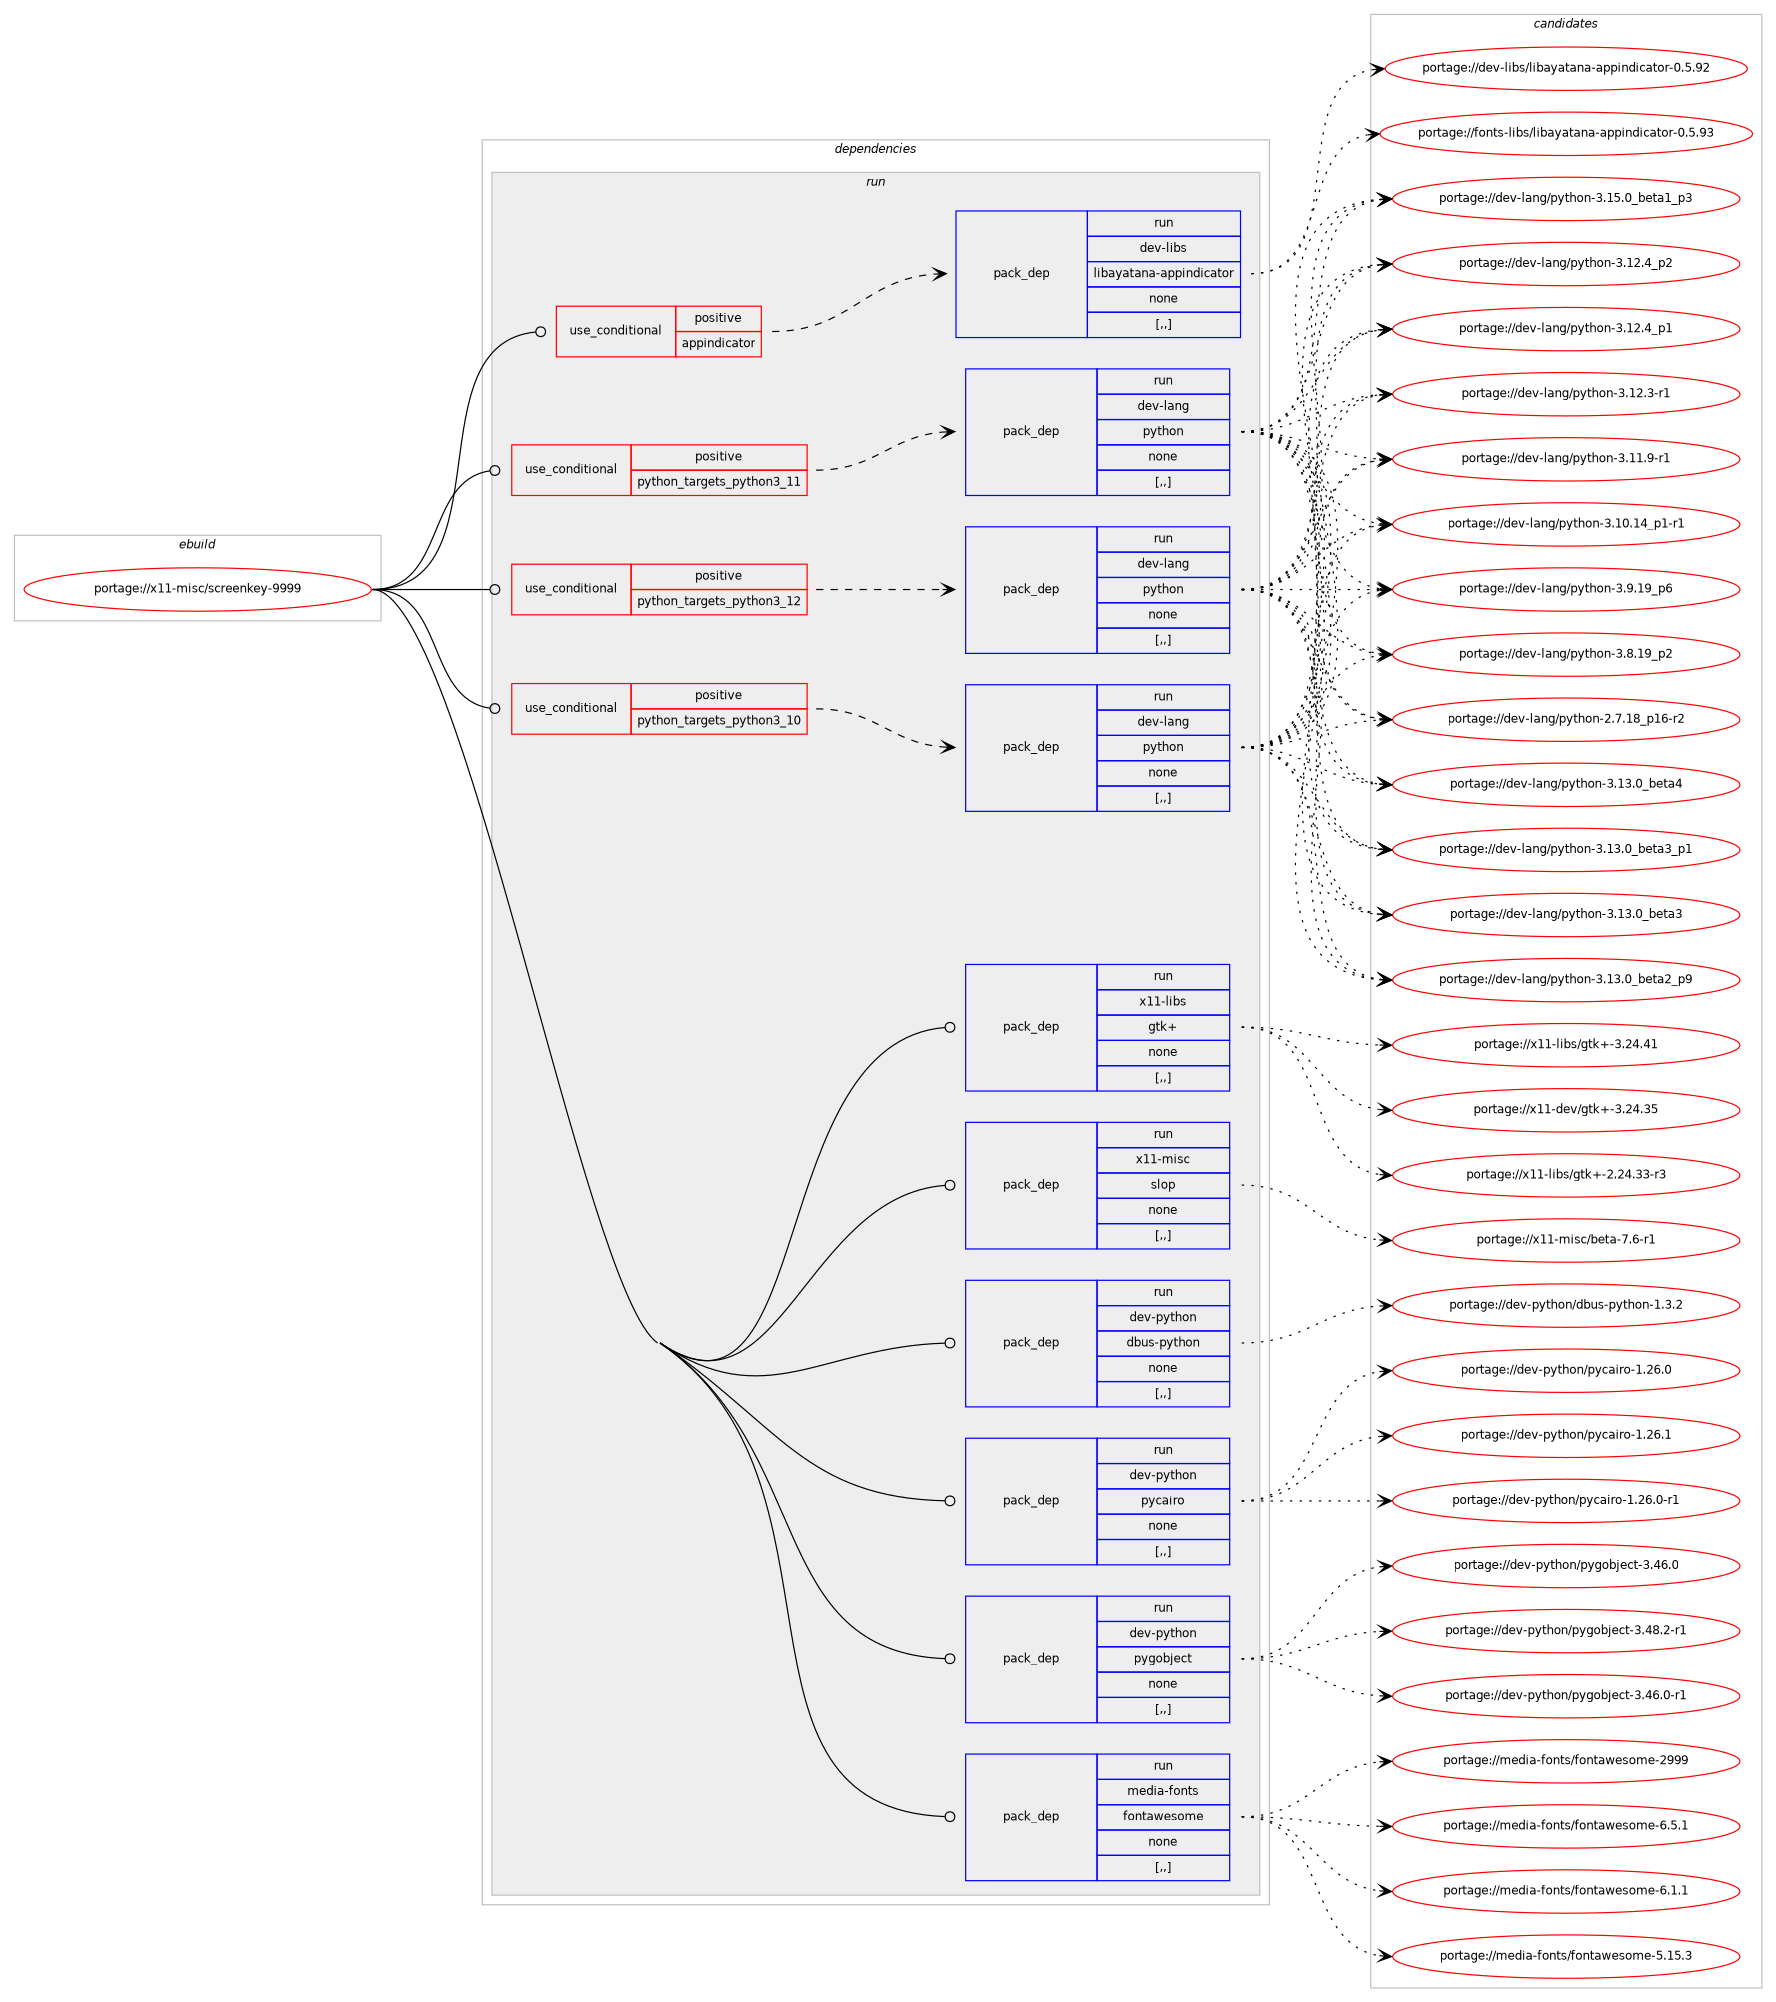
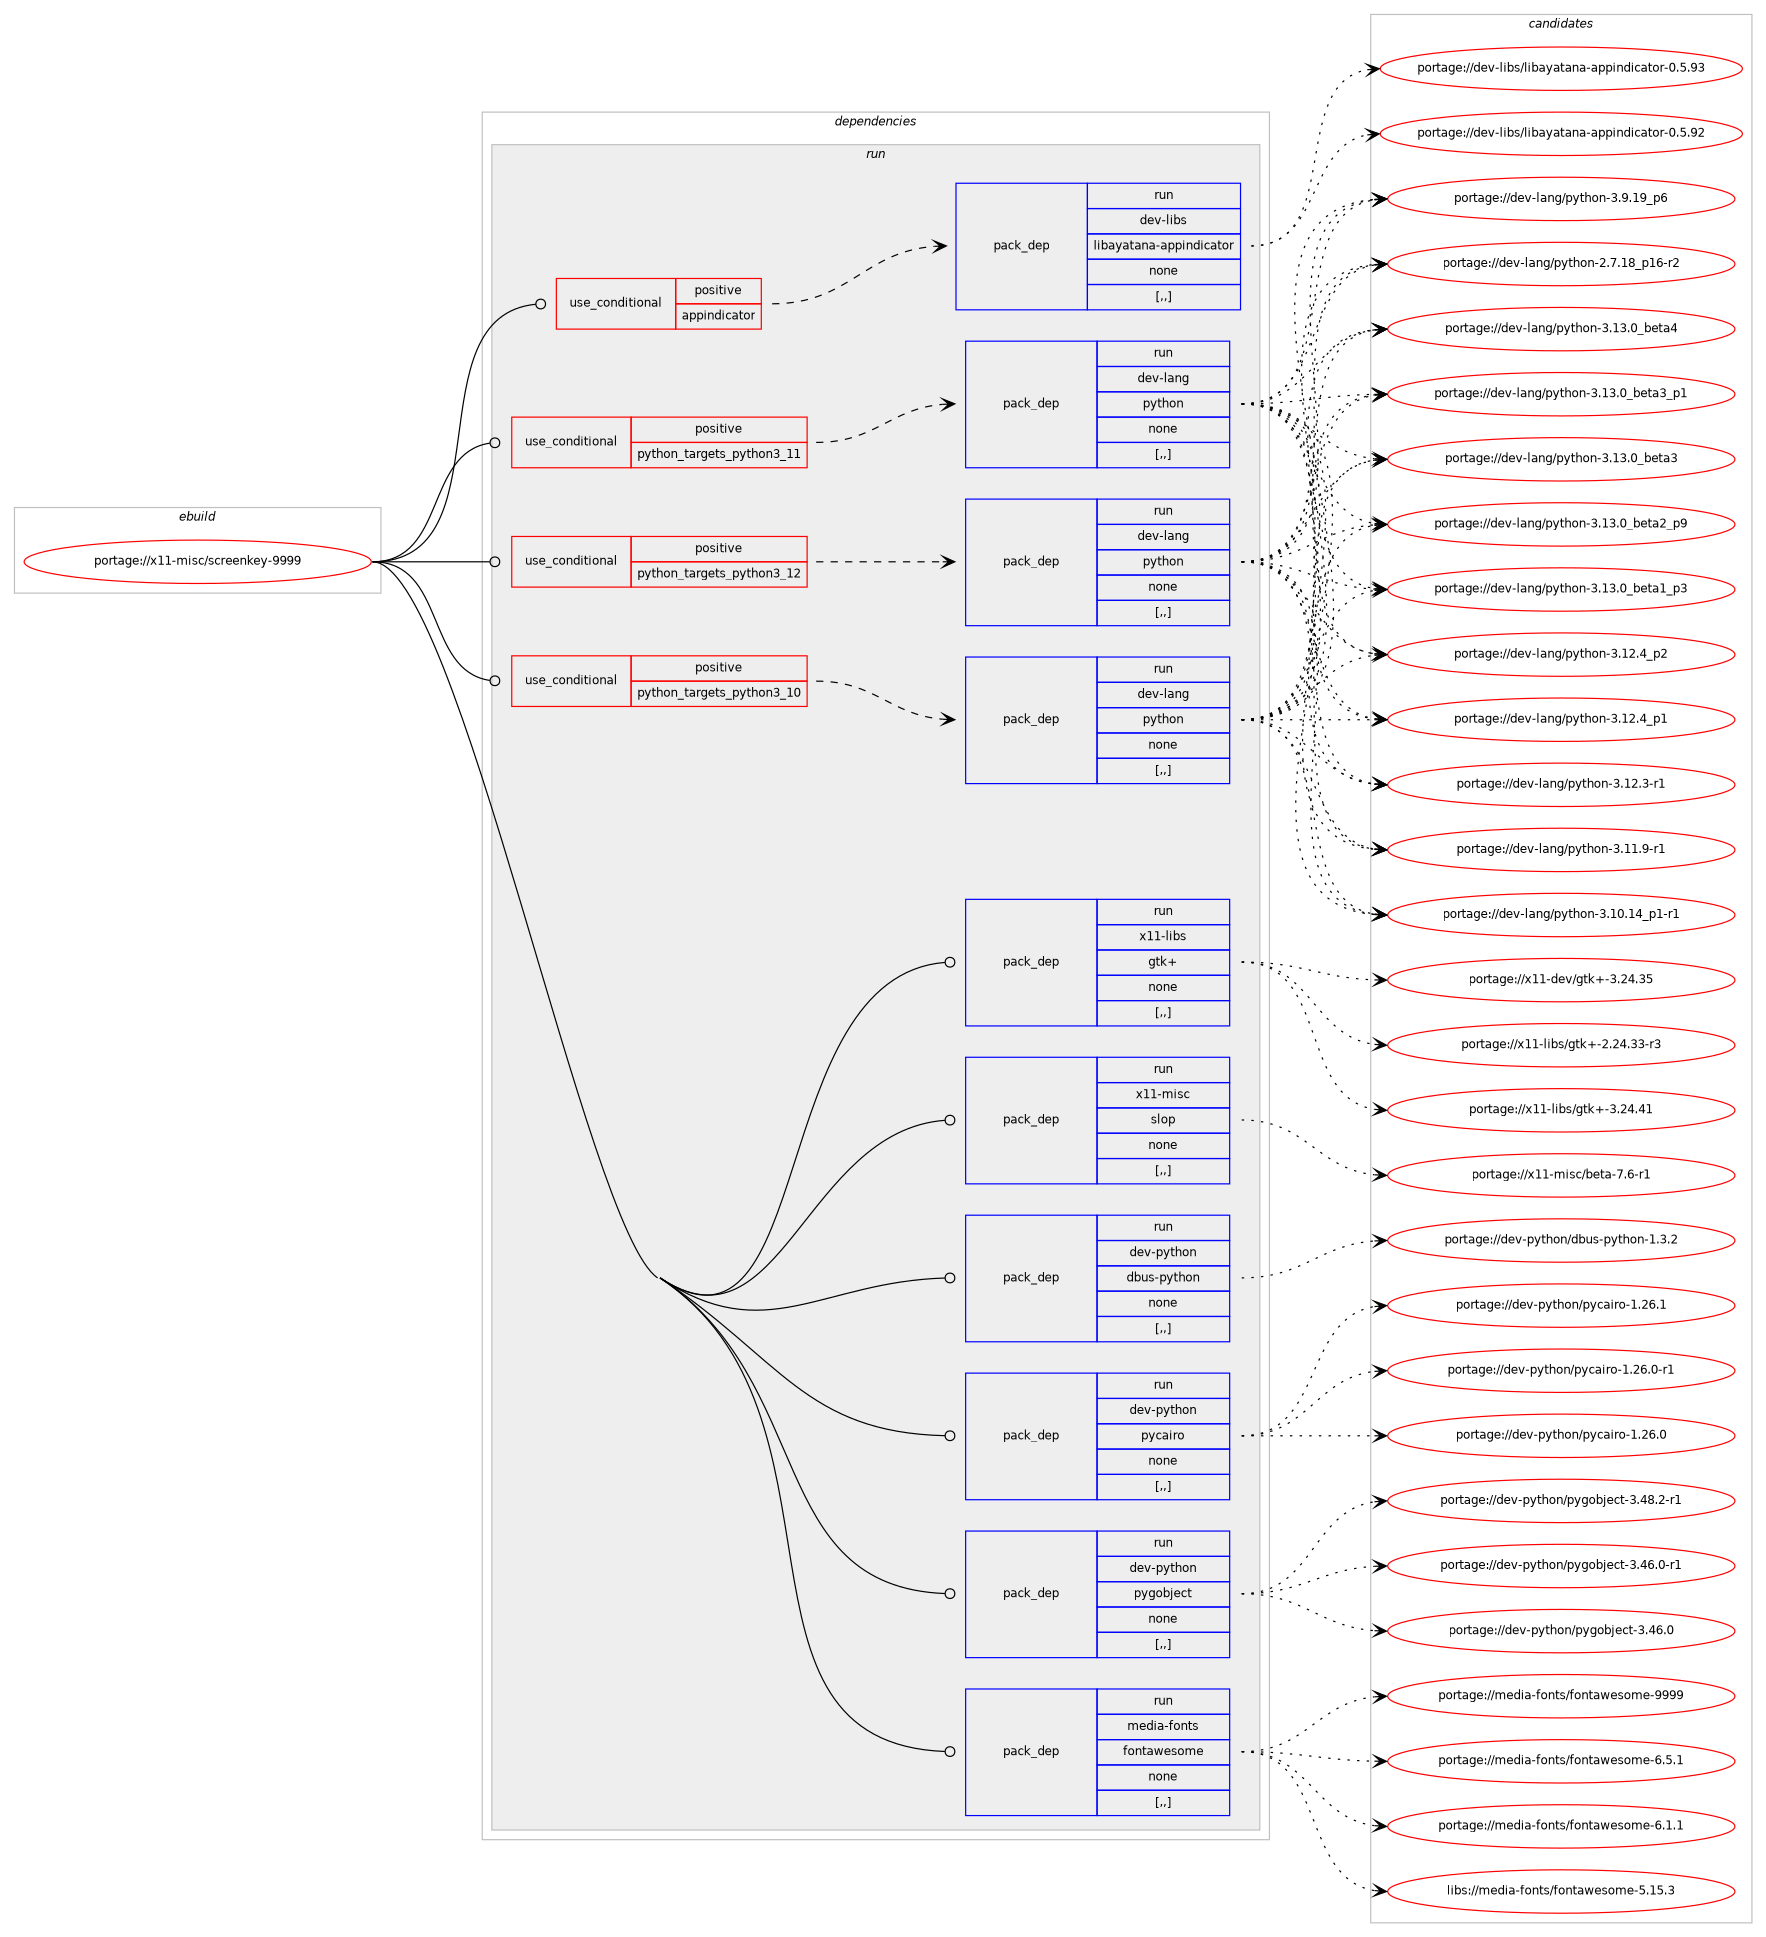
(1566, 134) -> (1561, 69)
(1566, 199) -> (1561, 590)
(1566, 655) -> none
(1566, 1761) -> (1561, 1696)
(1566, 1957) -> (1561, 1892)
